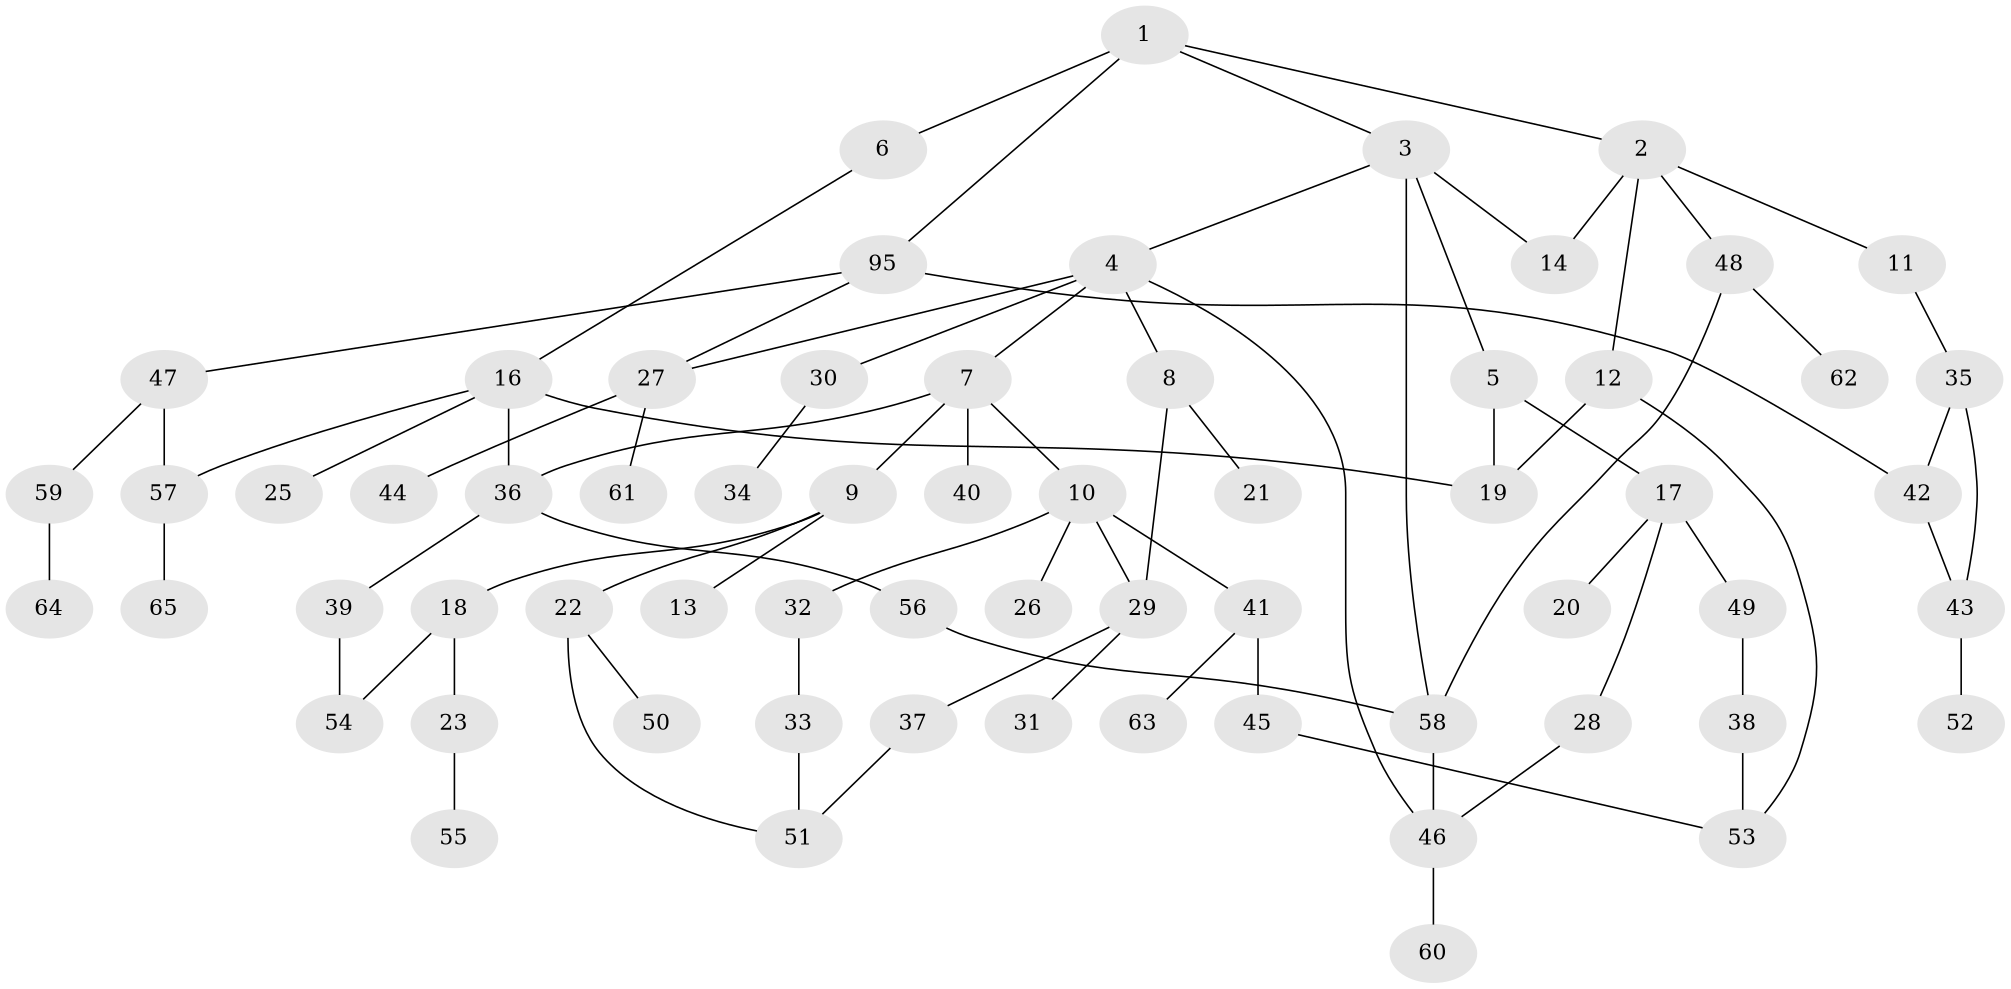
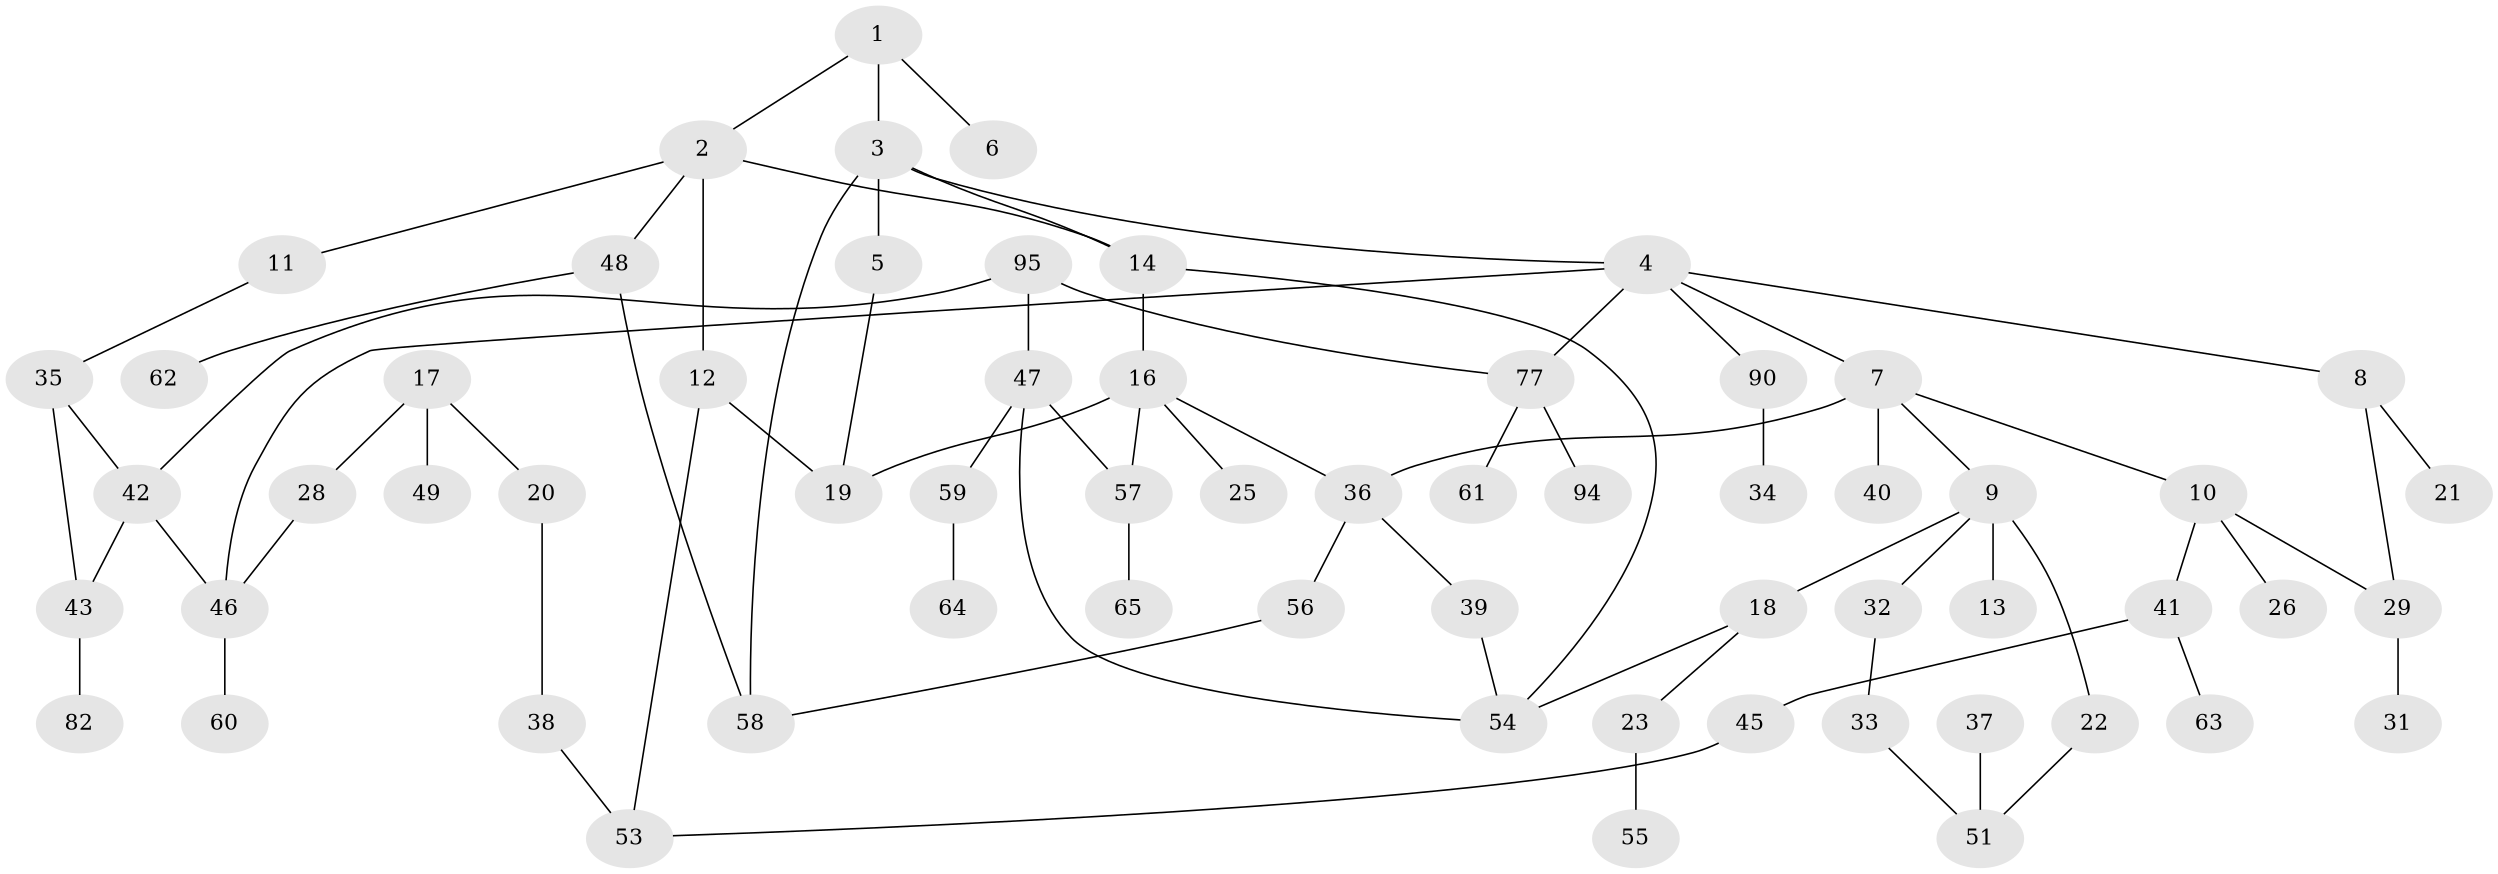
(1014, 150) -> none
(696, 265) -> (1143, 322)
none -> (1587, 350)
(652, 379) -> (1531, 379)
(824, 379) -> (1763, 379)
(1582, 437) -> none
(394, 494) -> (1588, 494)
(941, 552) -> (1936, 552)
(1028, 666) -> none
(1743, 667) -> (542, 609)
none -> (1143, 673)
(657, 724) -> none
(1961, 724) -> (80, 724)
(1433, 781) -> (181, 552)
